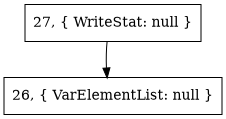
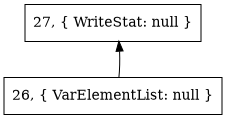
(106, 55) -> (120, 65)
